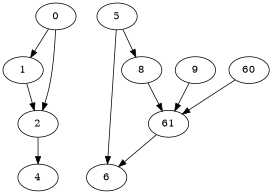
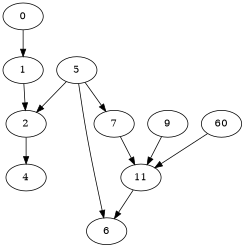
(53, 67) -> (54, 94)
(142, 70) -> (114, 124)
(169, 124) -> (141, 178)
